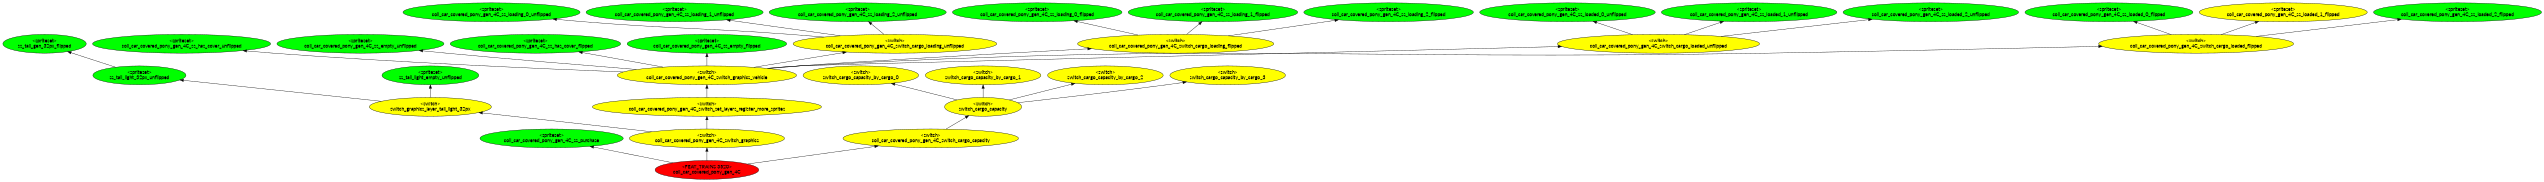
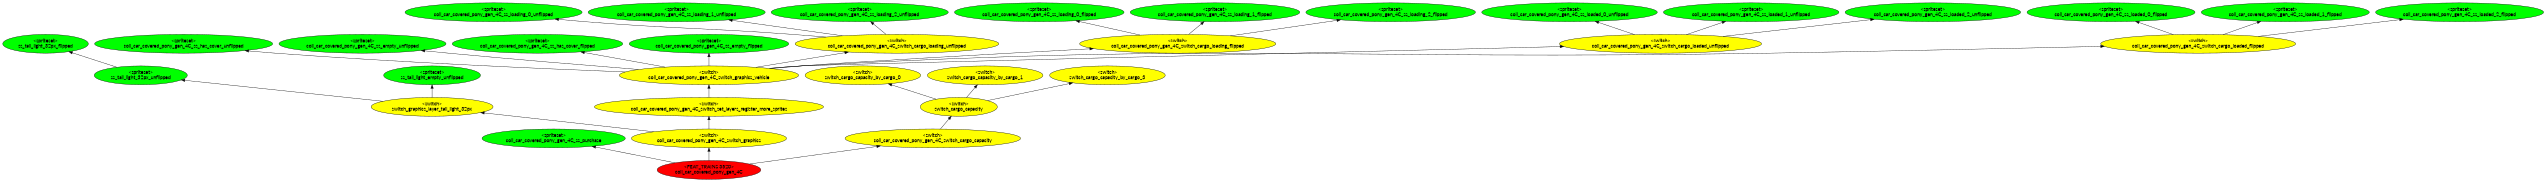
(2283, 12) -> (2285, 12)
(45, 44) -> (46, 44)
(1105, 75) -> none
